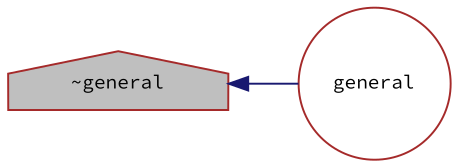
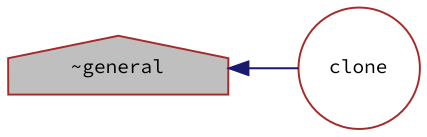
(375, 84) -> (359, 68)
